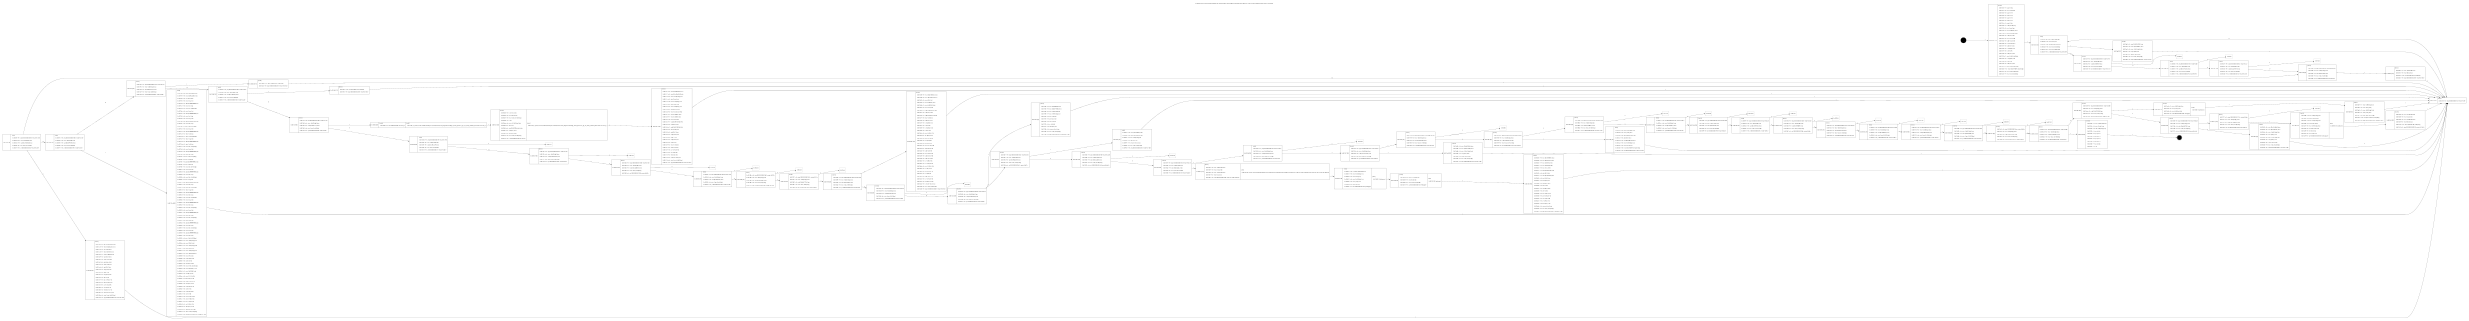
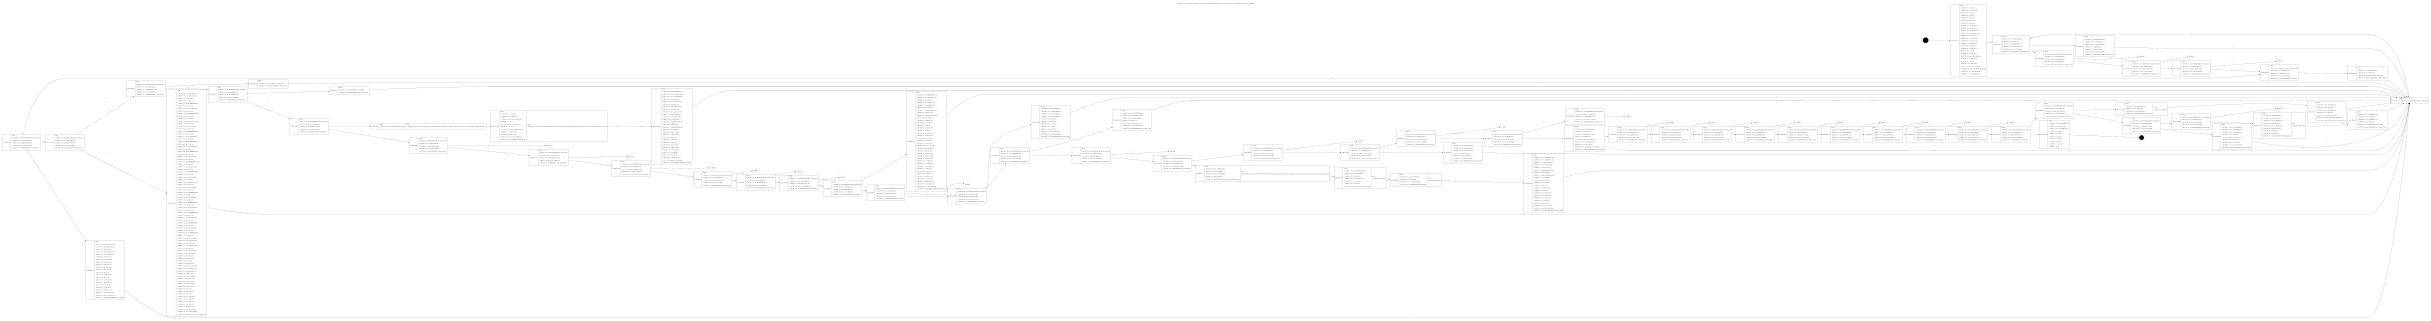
(1625, 125) -> (1606, 137)
